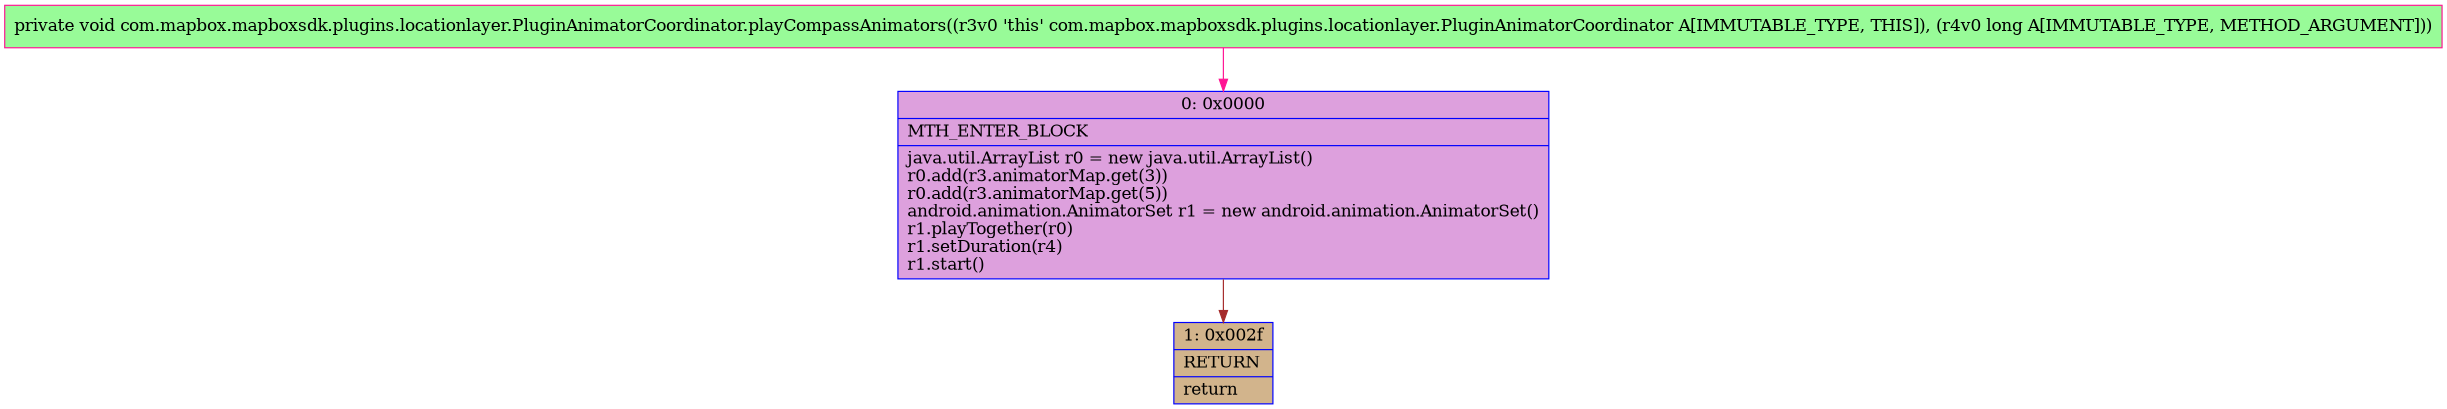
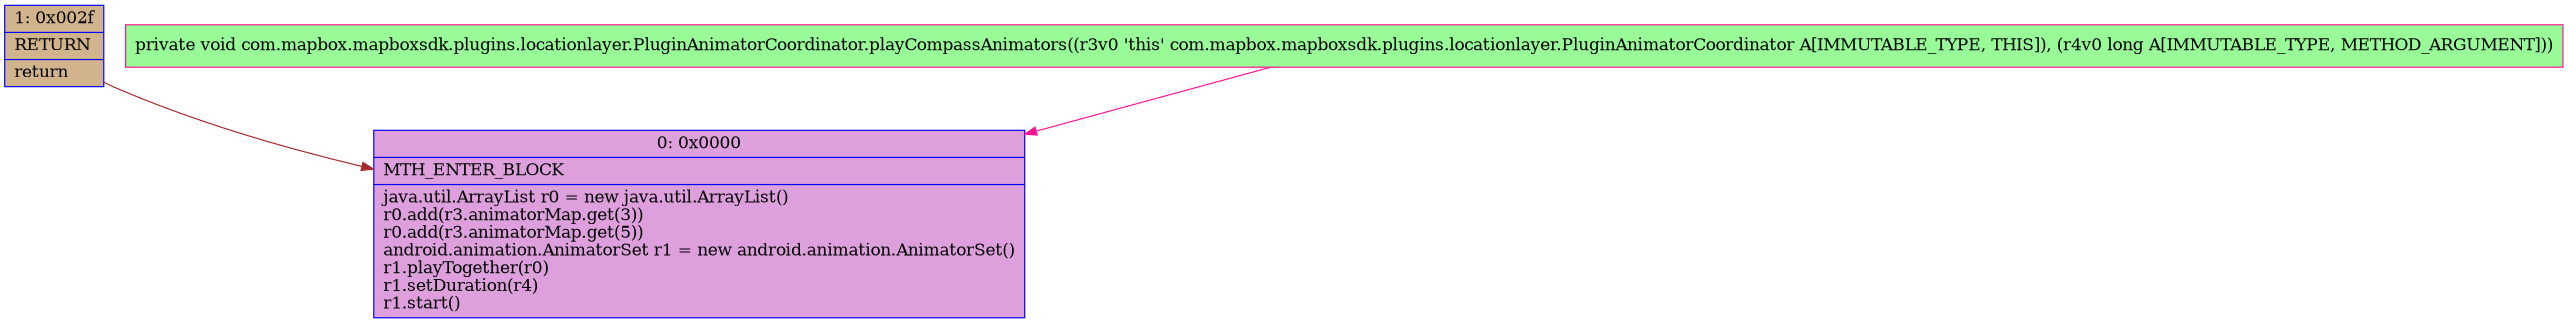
(1223, 295) -> (231, 130)
